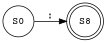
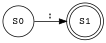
(85, 21) -> (85, 21)
